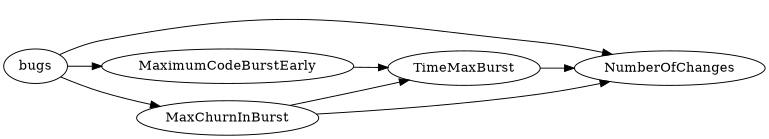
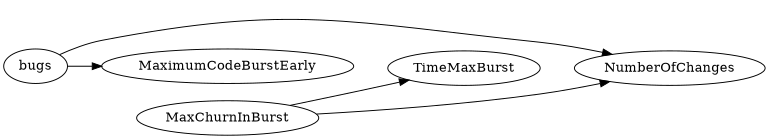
(366, 67) -> none
(552, 68) -> none
(105, 93) -> none
